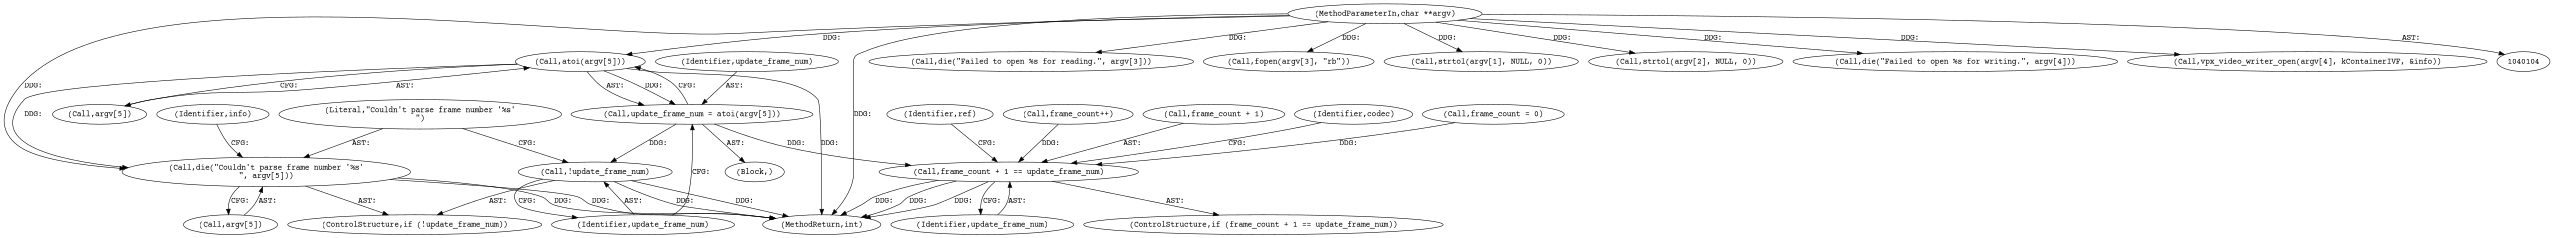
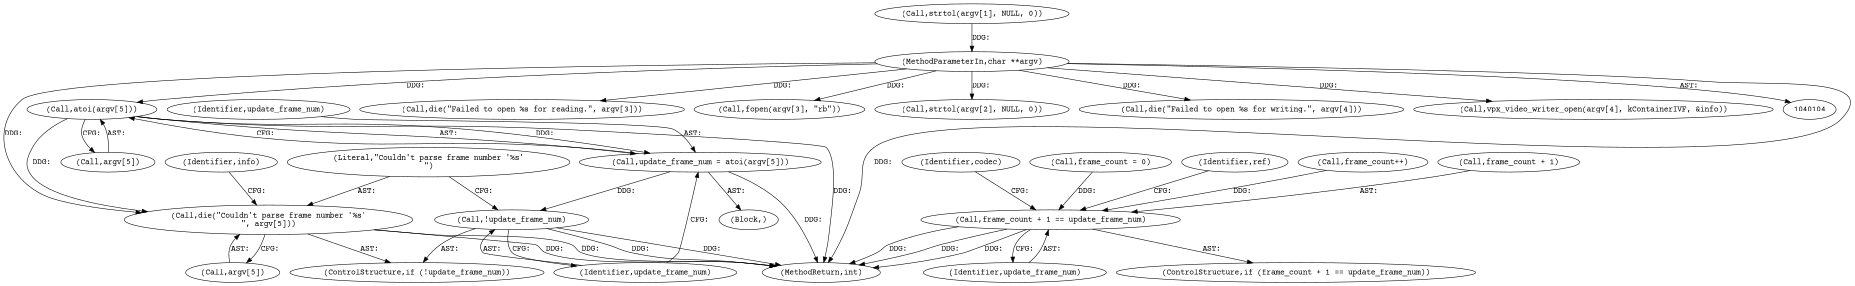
(1431, 36) -> (972, 35)
(808, 152) -> (782, 204)
